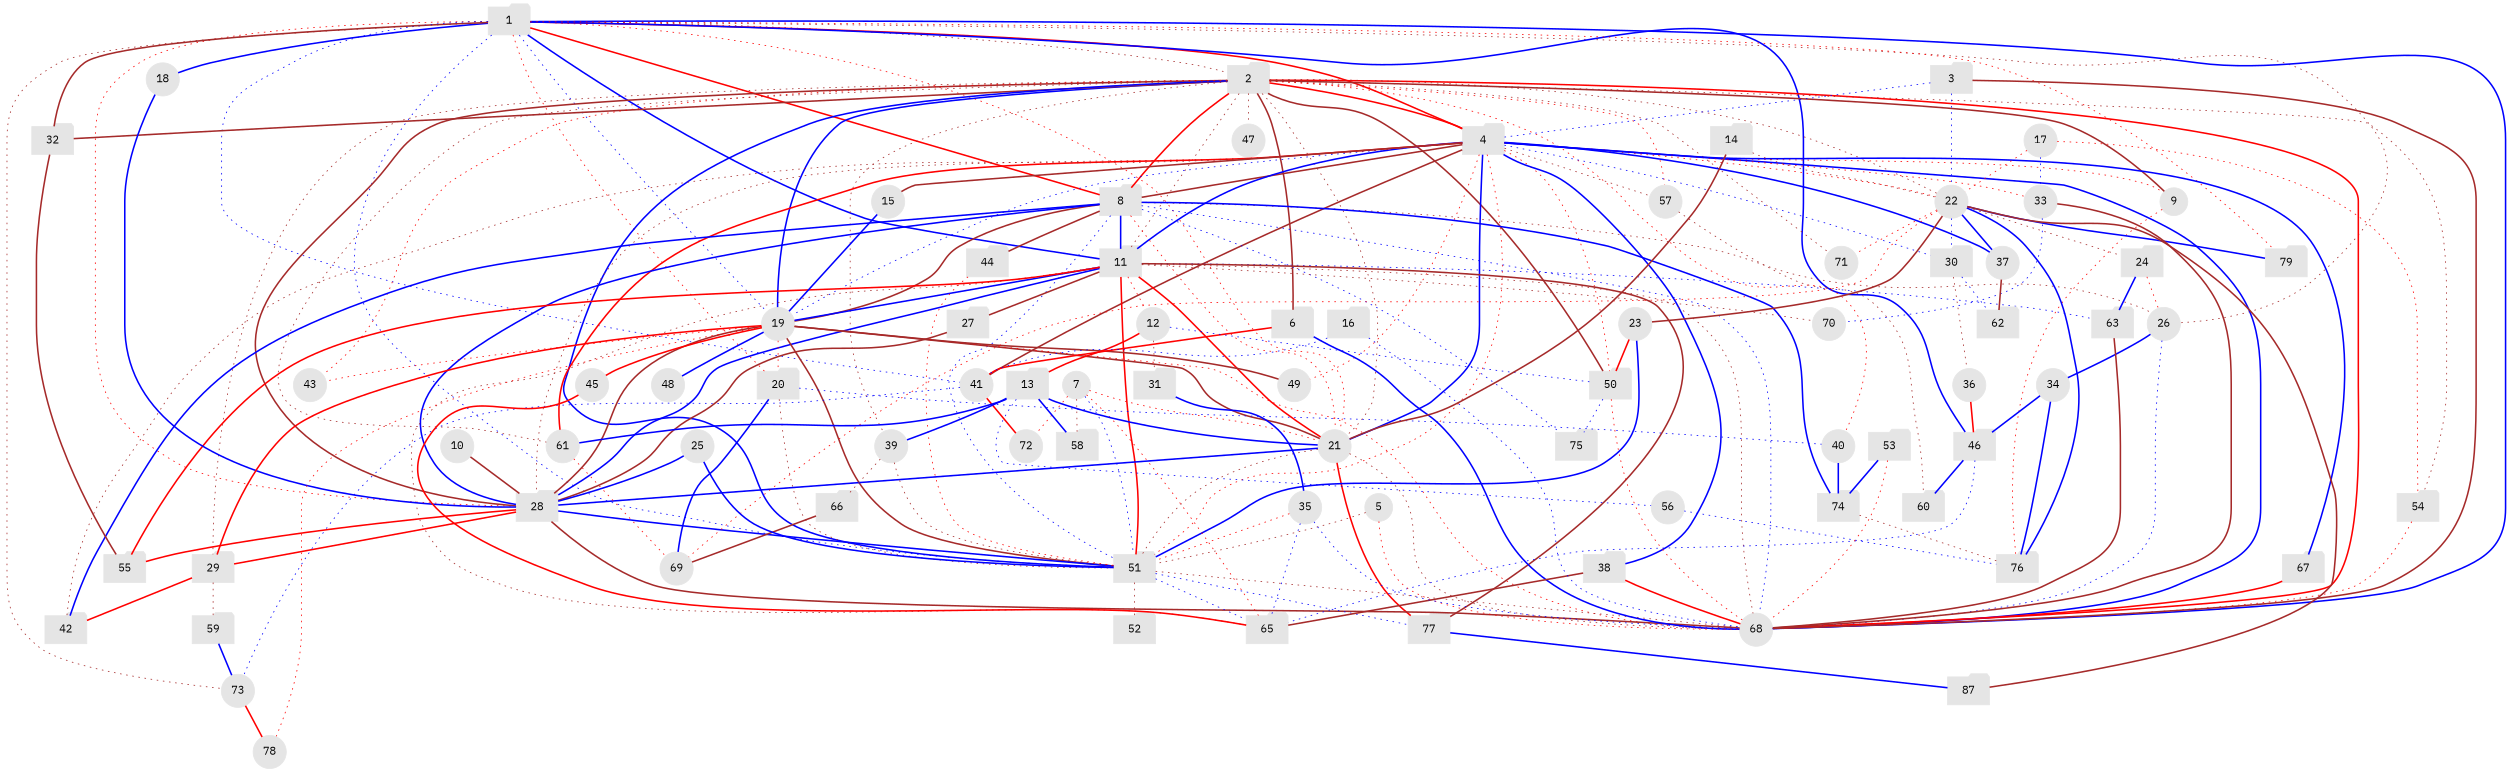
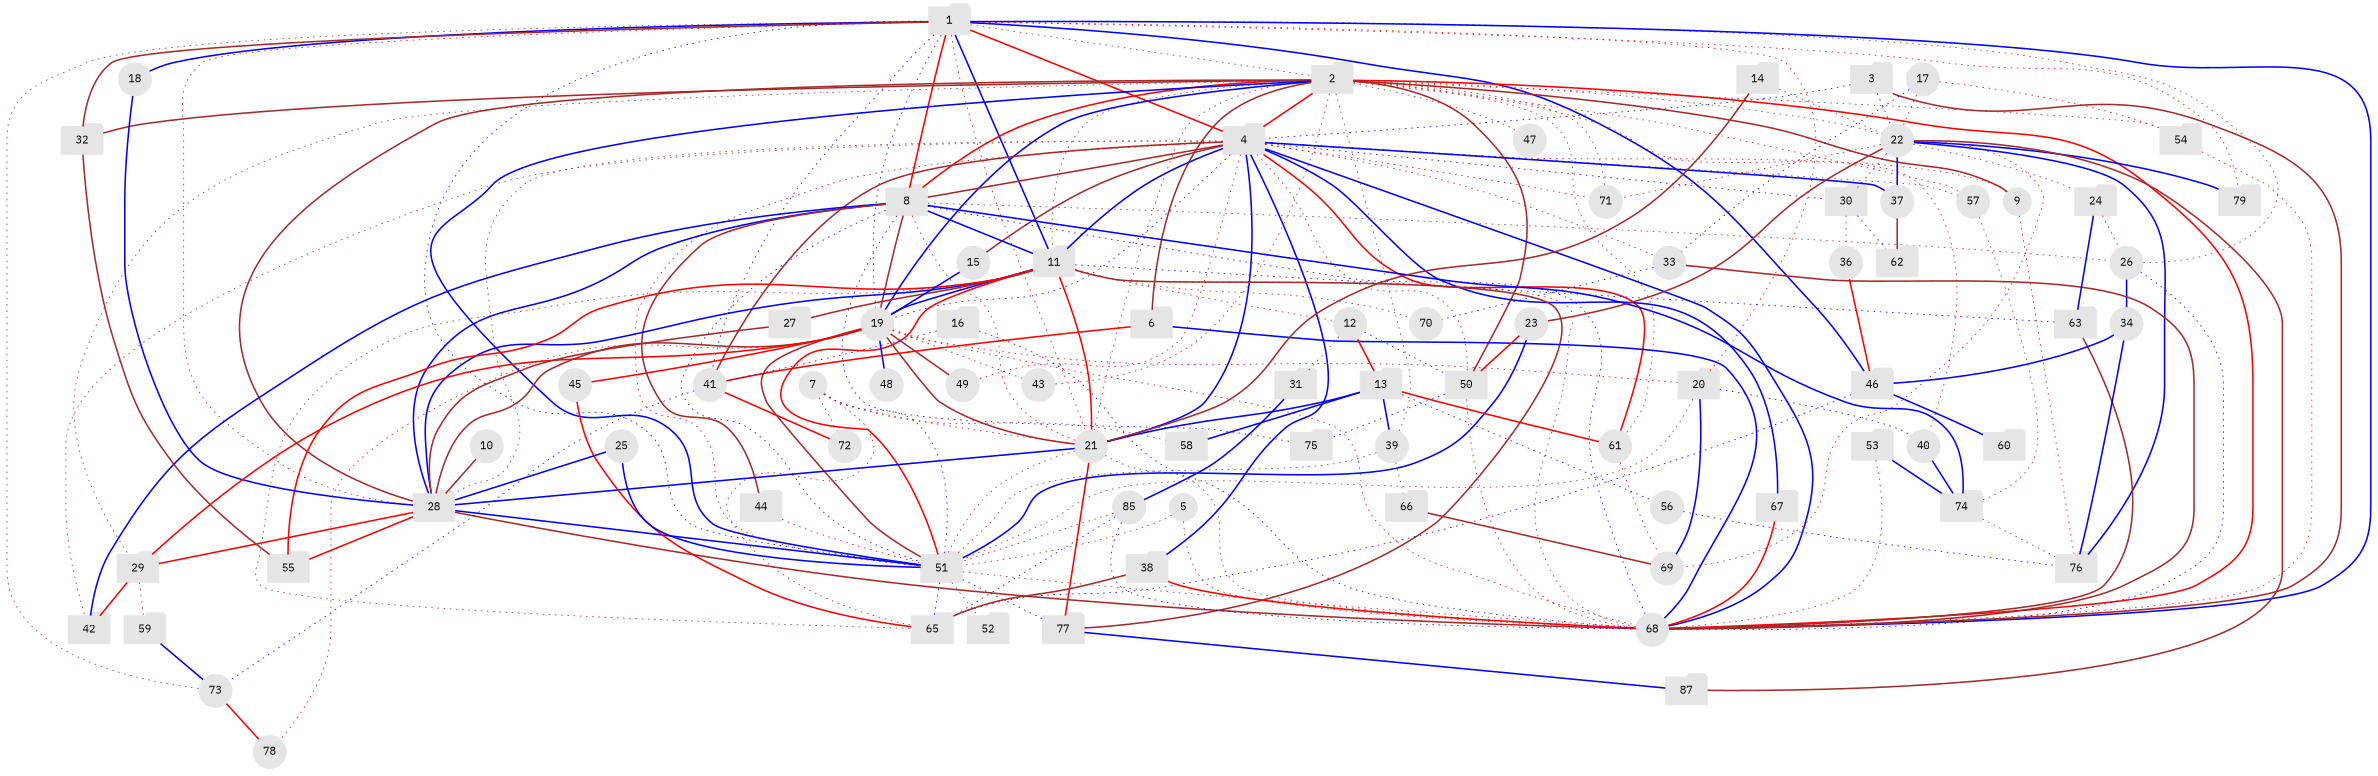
(1764, 168) -> (1427, 170)
(1875, 305) -> (2030, 376)
(794, 425) -> (1500, 418)
(1305, 507) -> (1129, 507)
